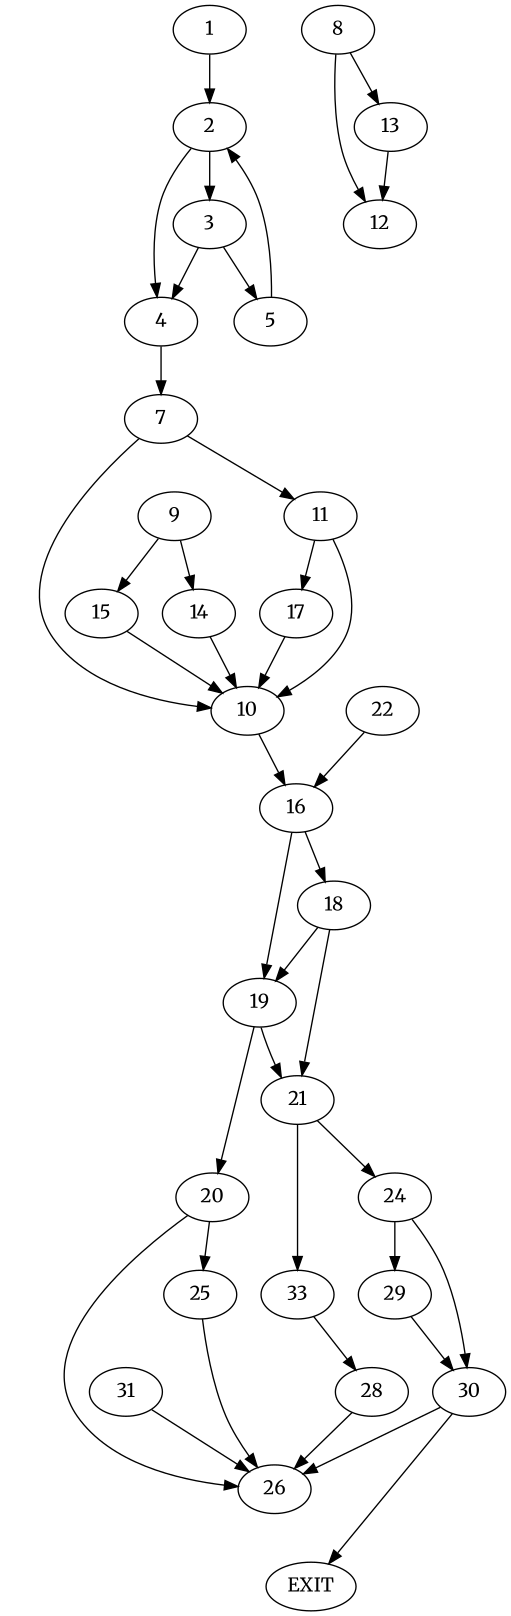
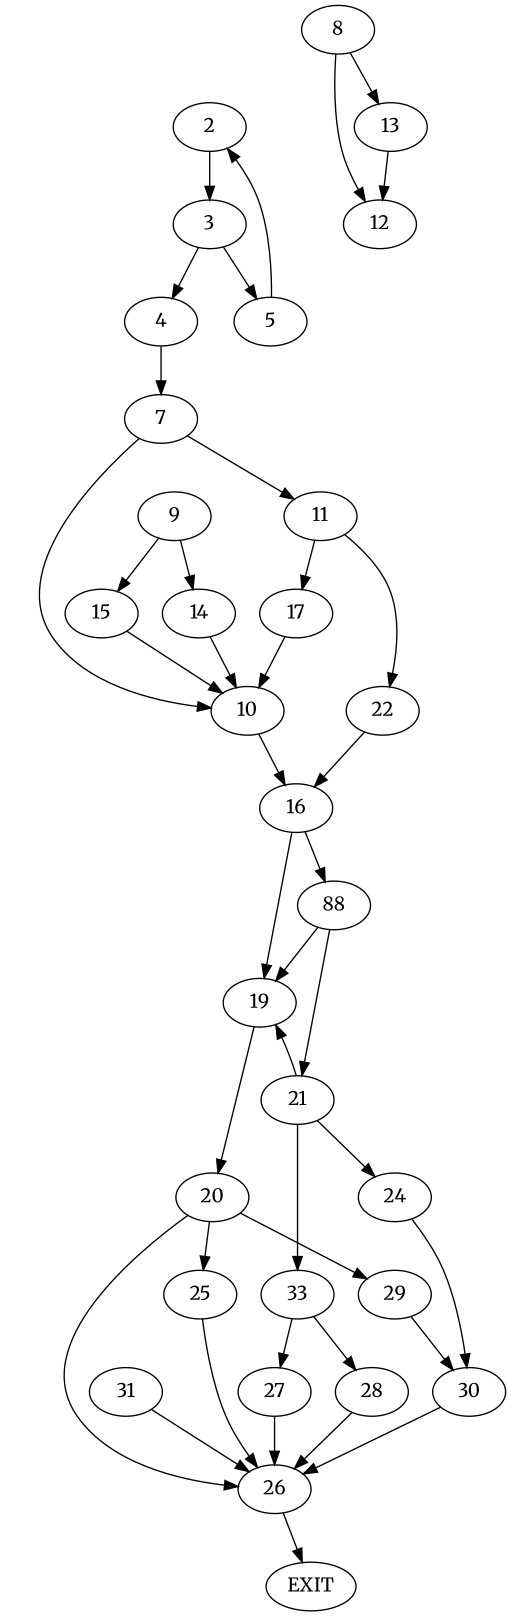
(210, 30) -> none
(158, 212) -> none
(349, 626) -> (392, 596)
(334, 905) -> (334, 905)
(268, 1047) -> (290, 1056)
(395, 1239) -> (289, 1238)
none -> (275, 1392)
(395, 1483) -> (290, 1531)
